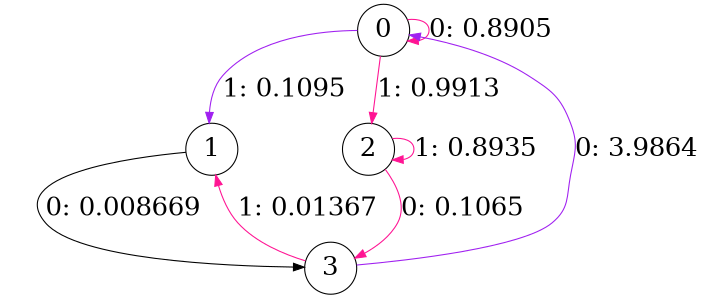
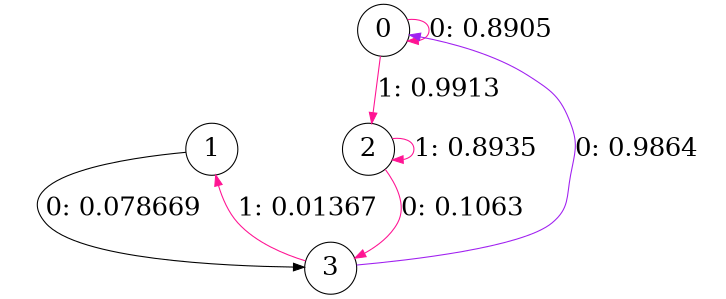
(267, 46) -> none
(648, 149) -> (648, 149)
(131, 209) -> (131, 209)
(474, 209) -> (474, 209)
